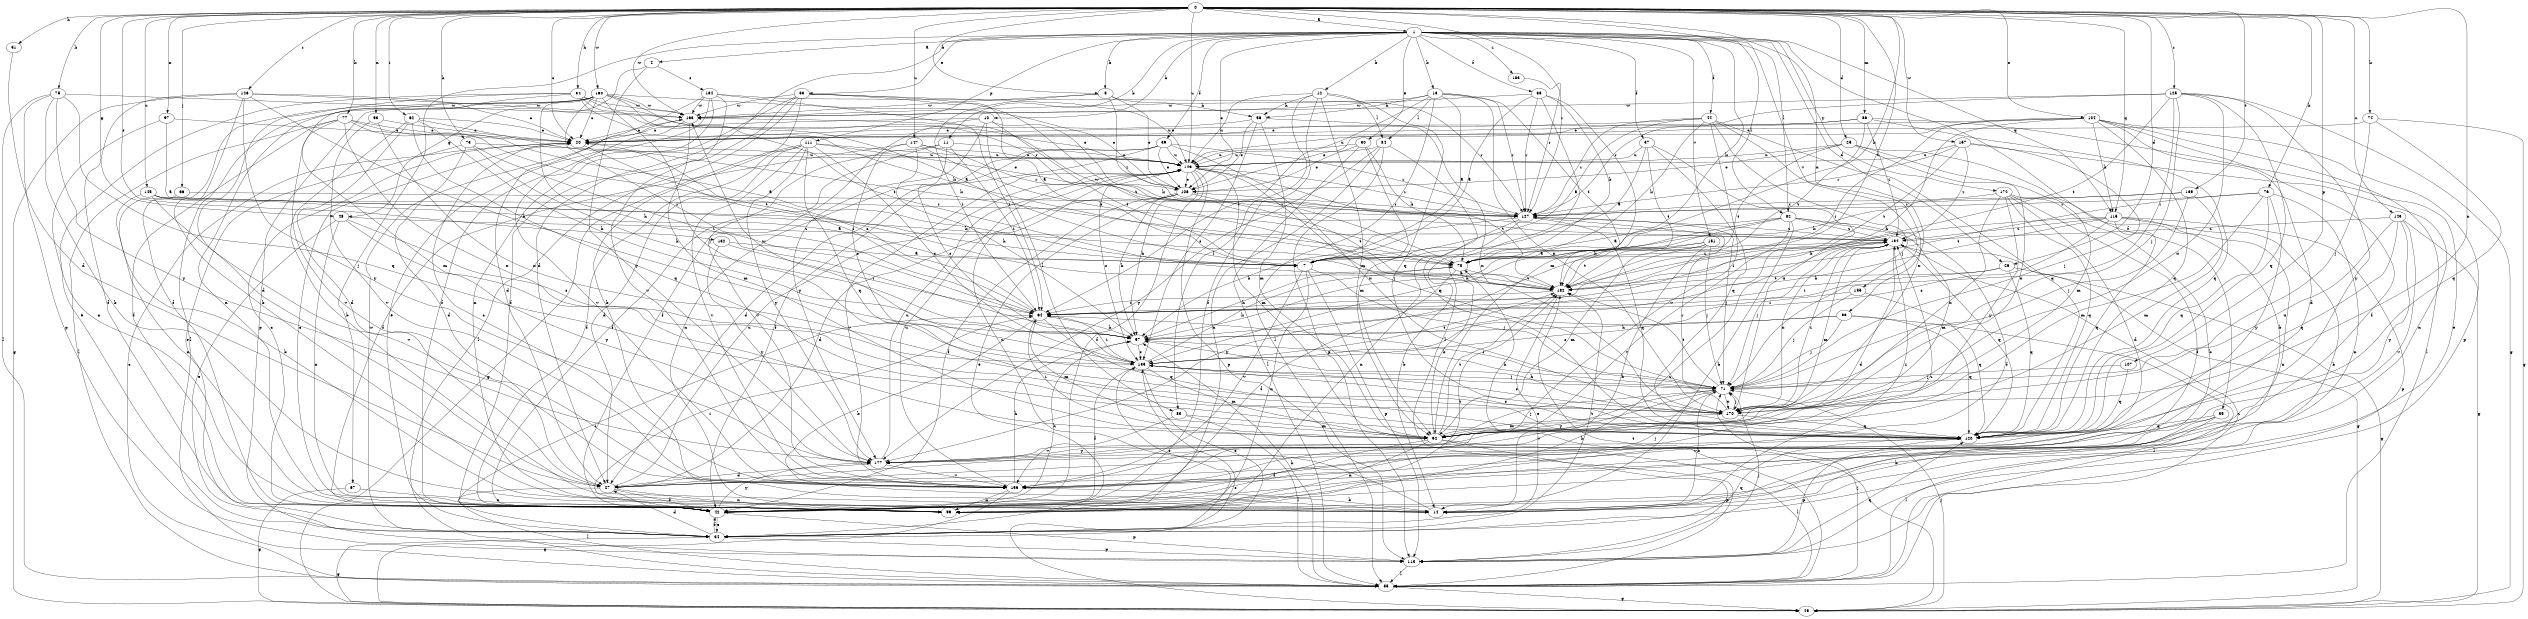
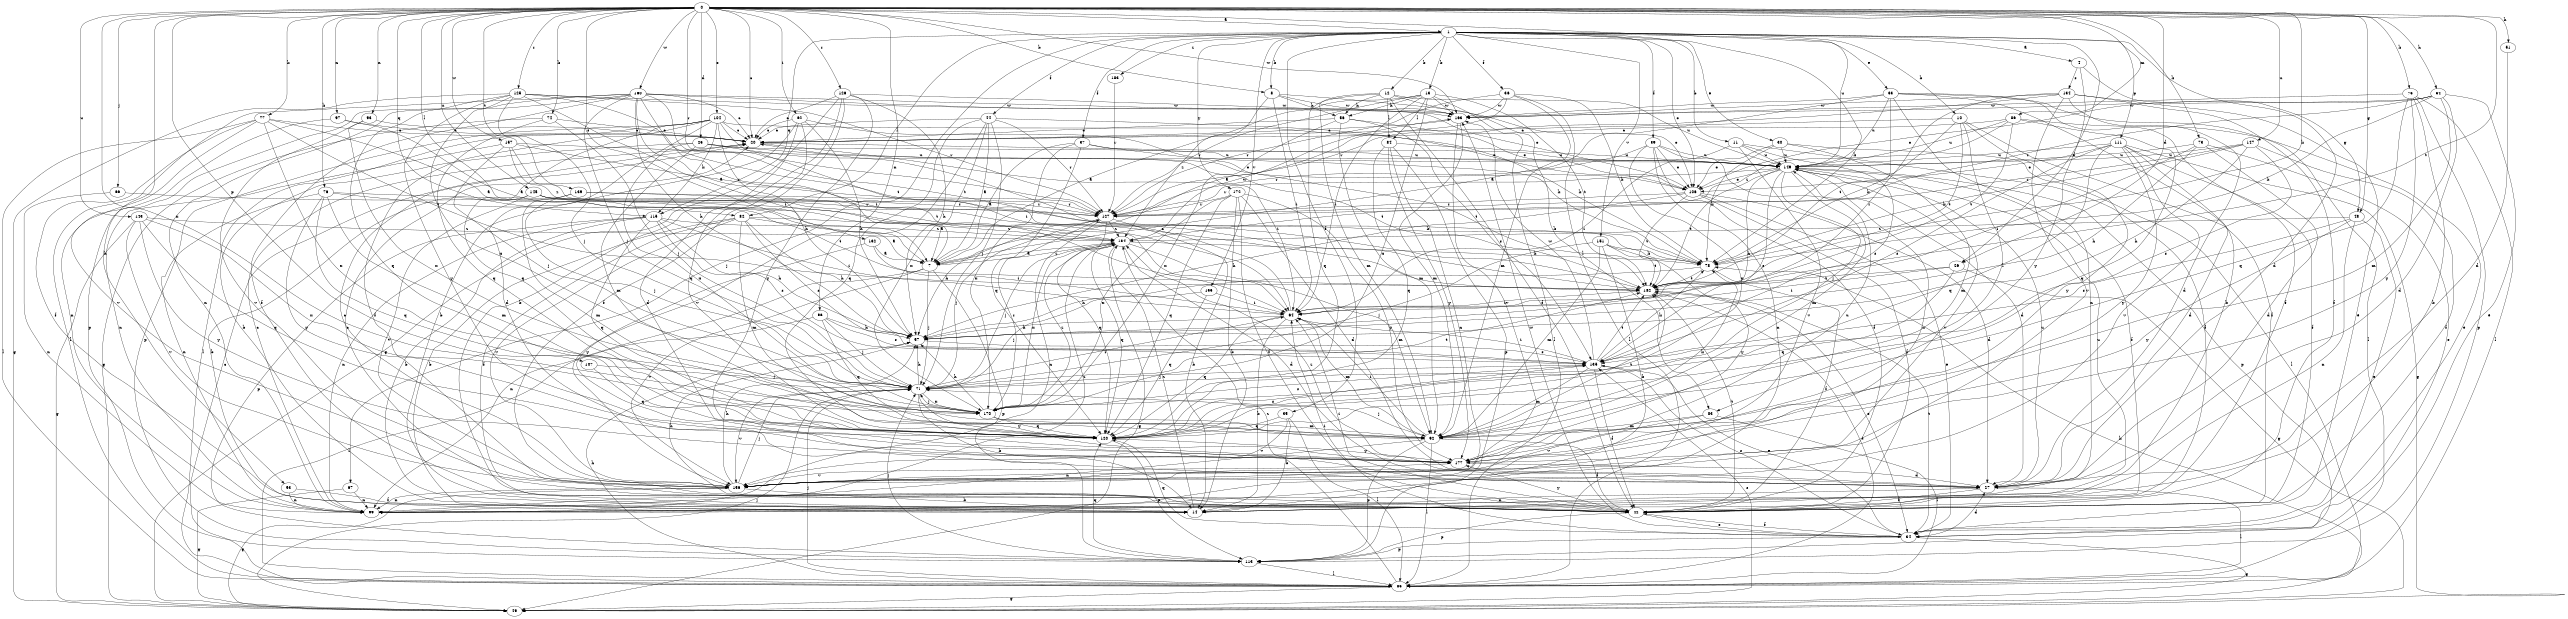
(1780, 414) -> (1380, 303)
none -> (289, 488)
